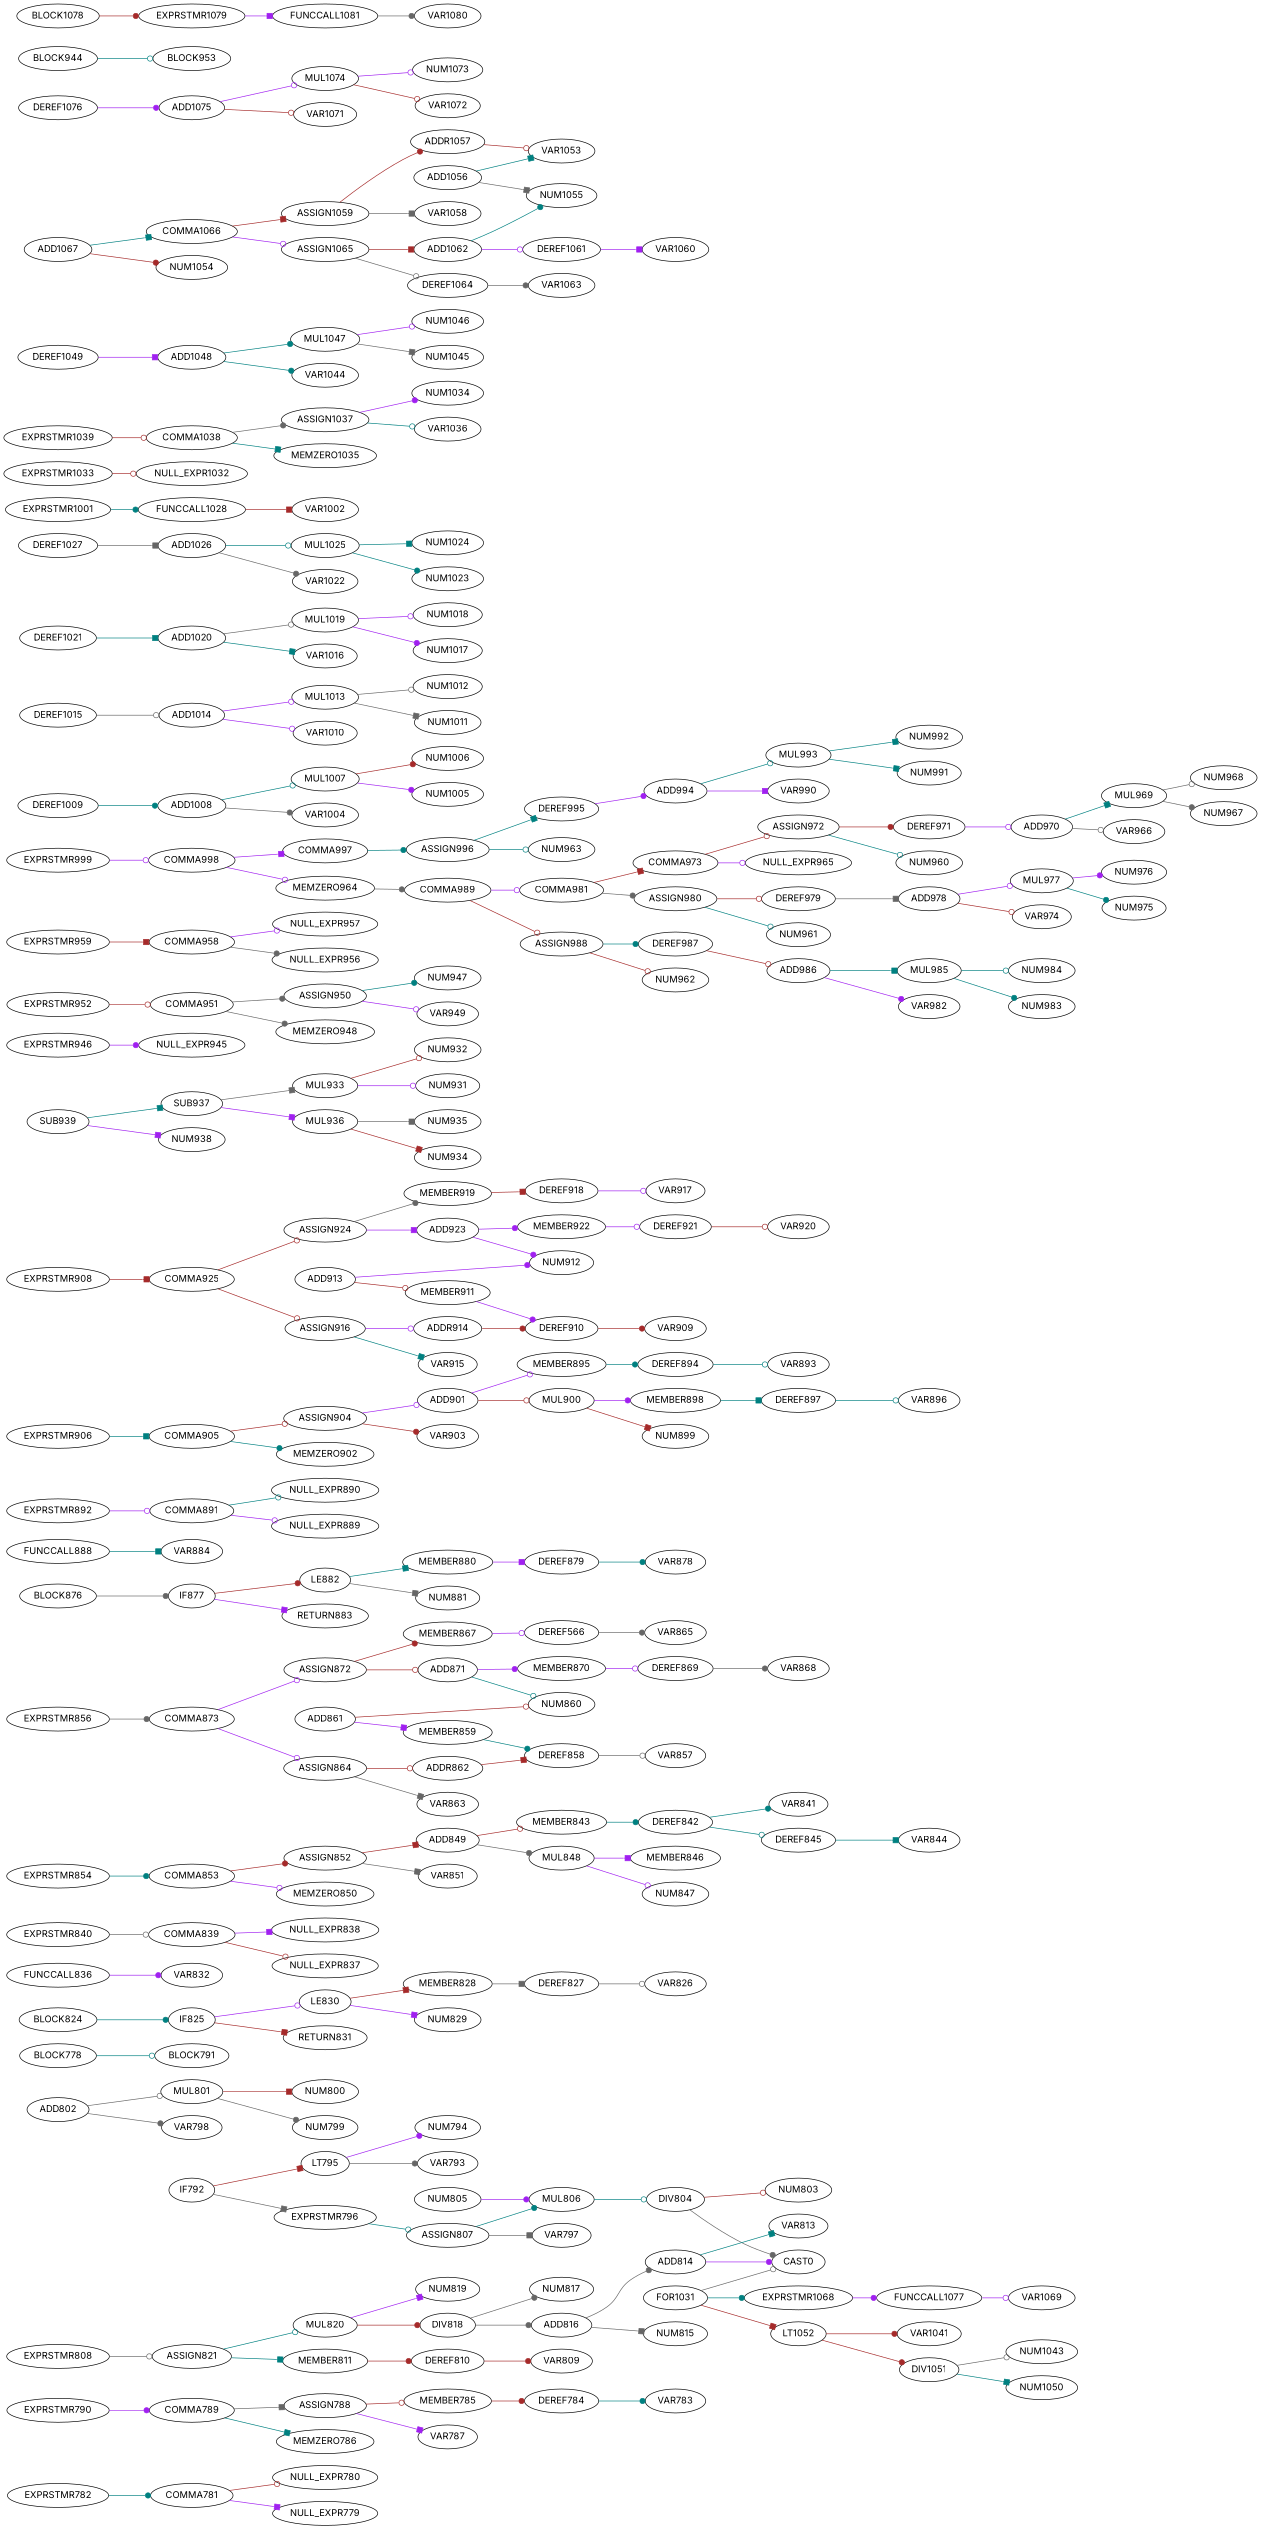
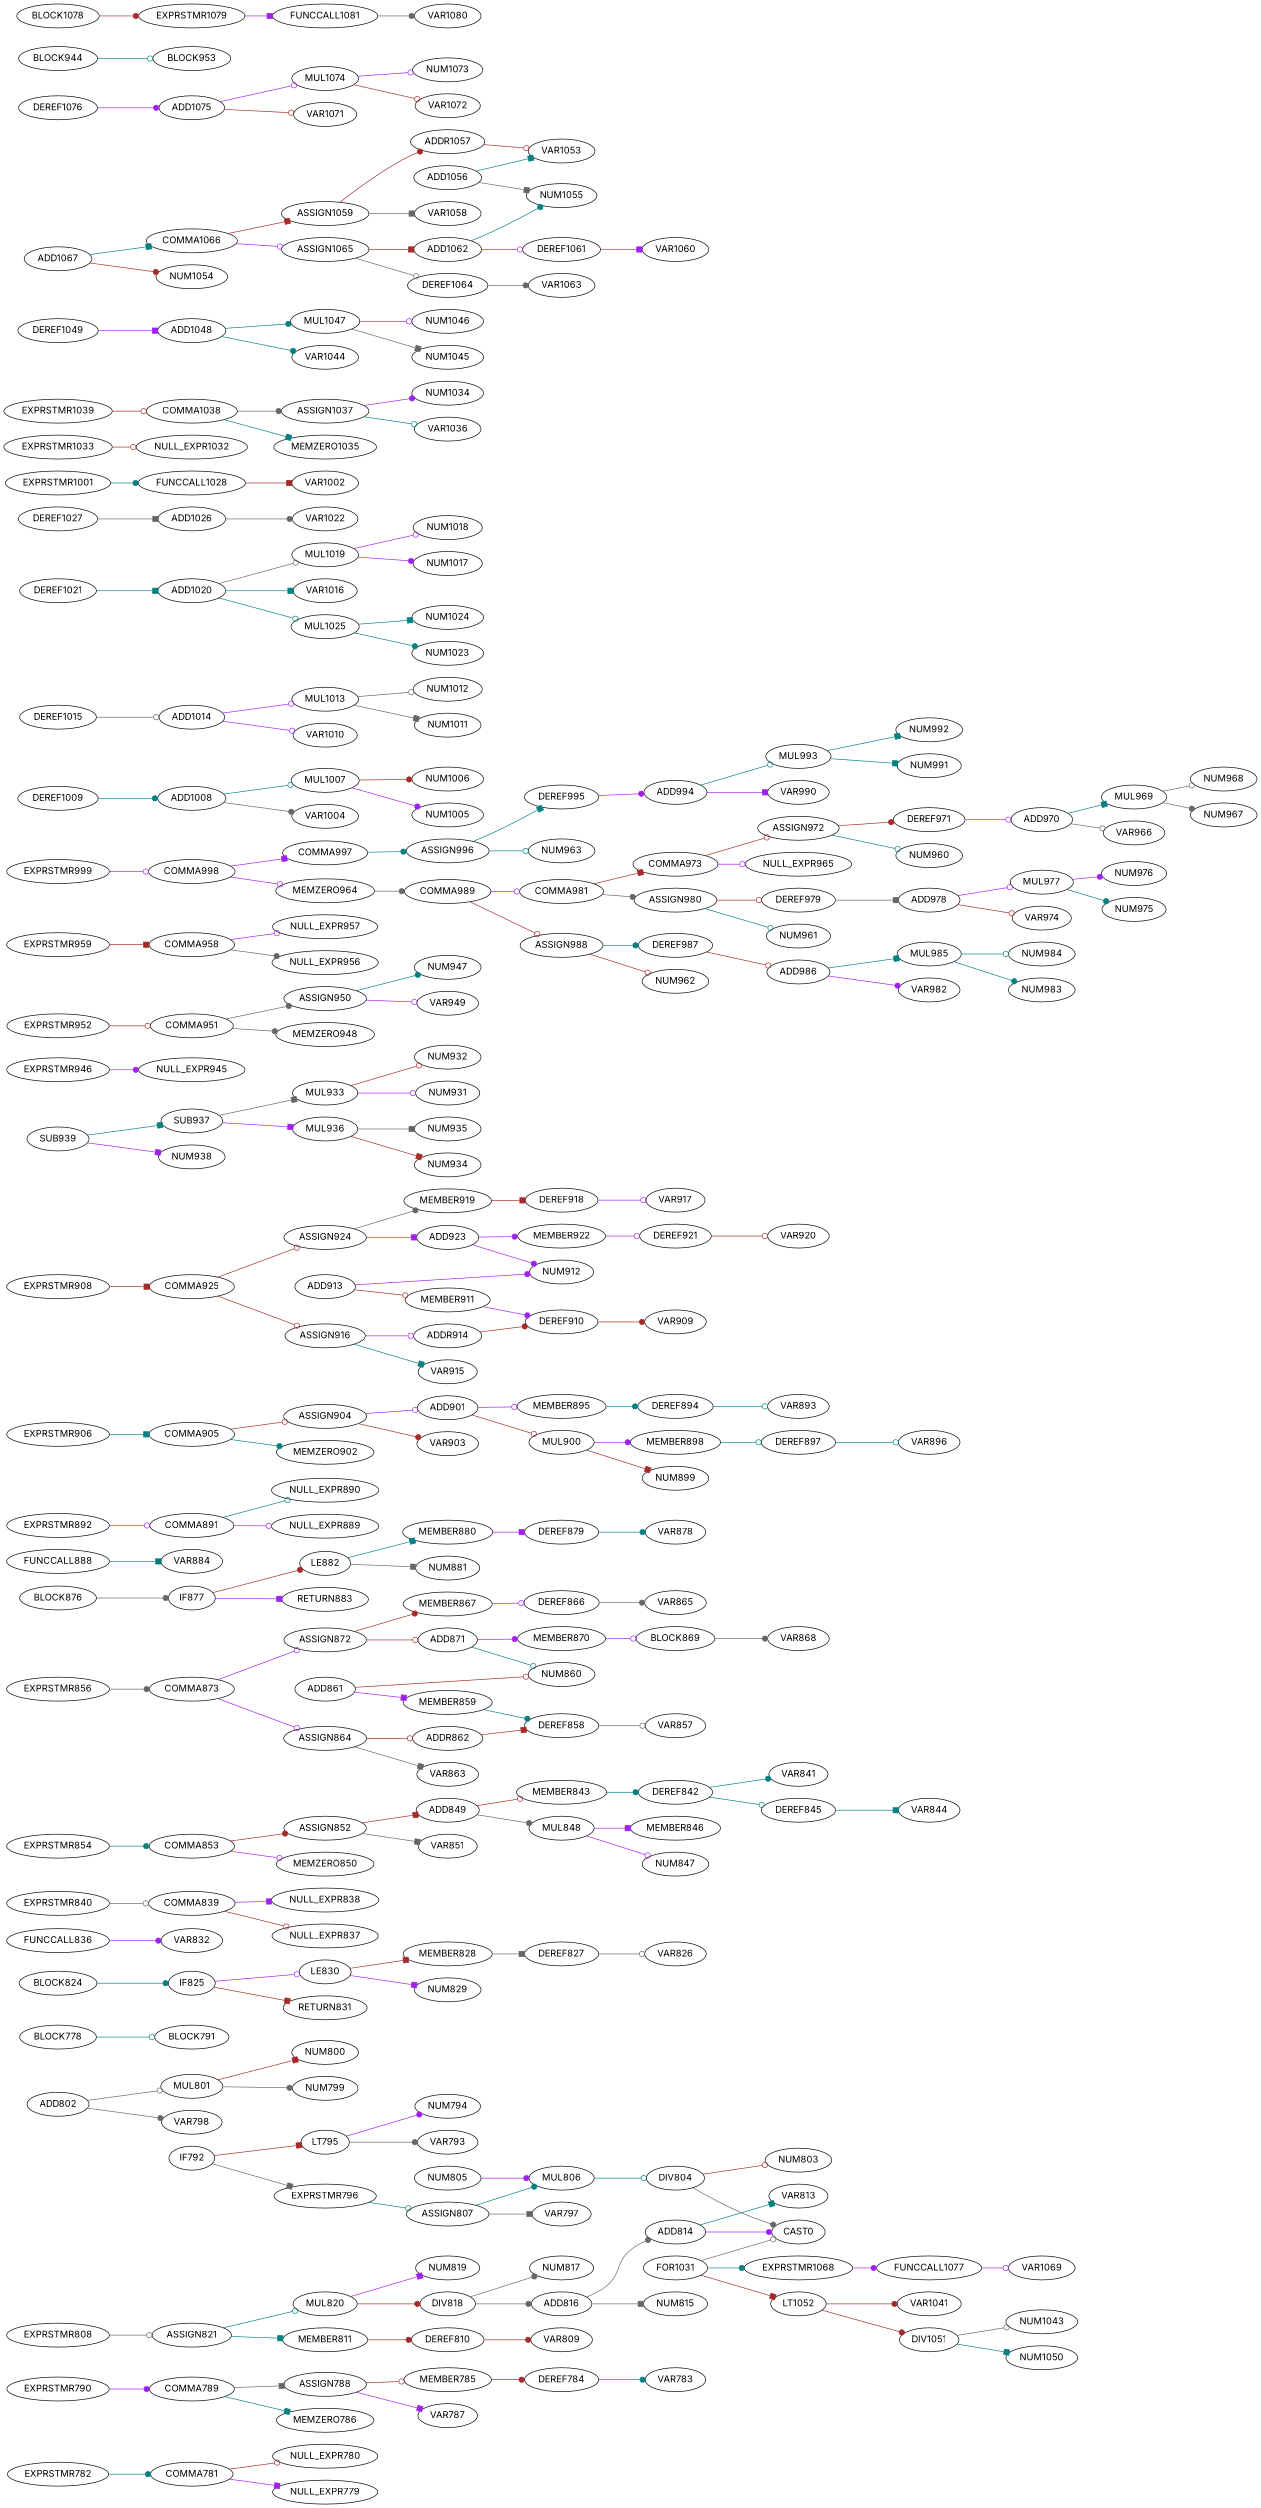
(255, 546) -> (256, 608)
(738, 1400) -> (738, 1442)
(562, 1633) -> (562, 1603)
(675, 1669) -> (675, 1639)
